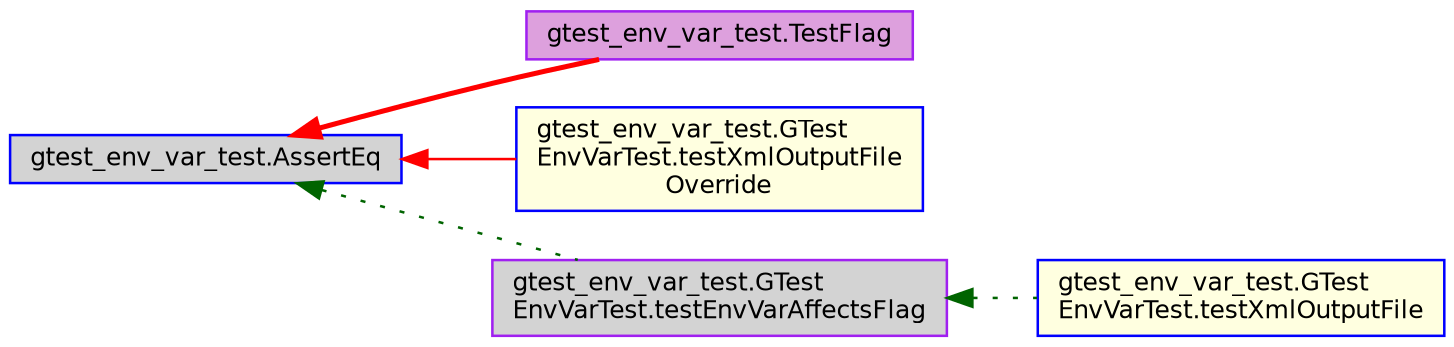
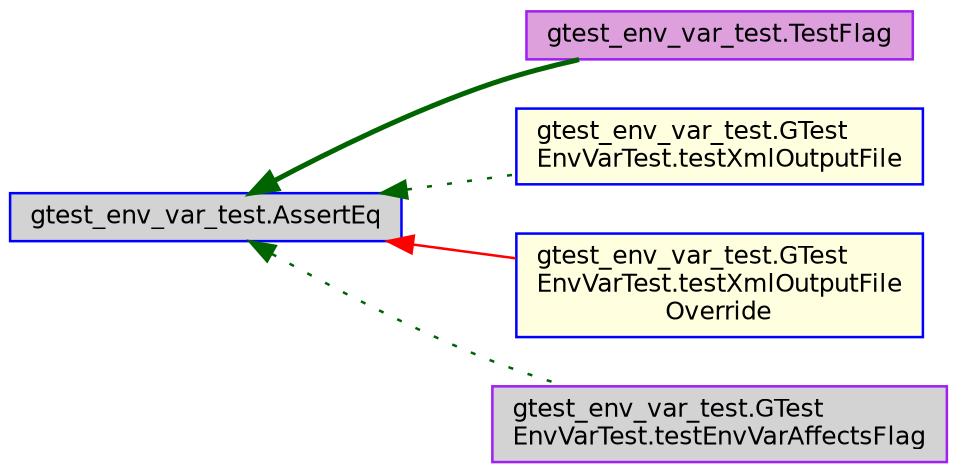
(458, 92) -> (422, 110)
(1005, 298) -> (461, 182)
